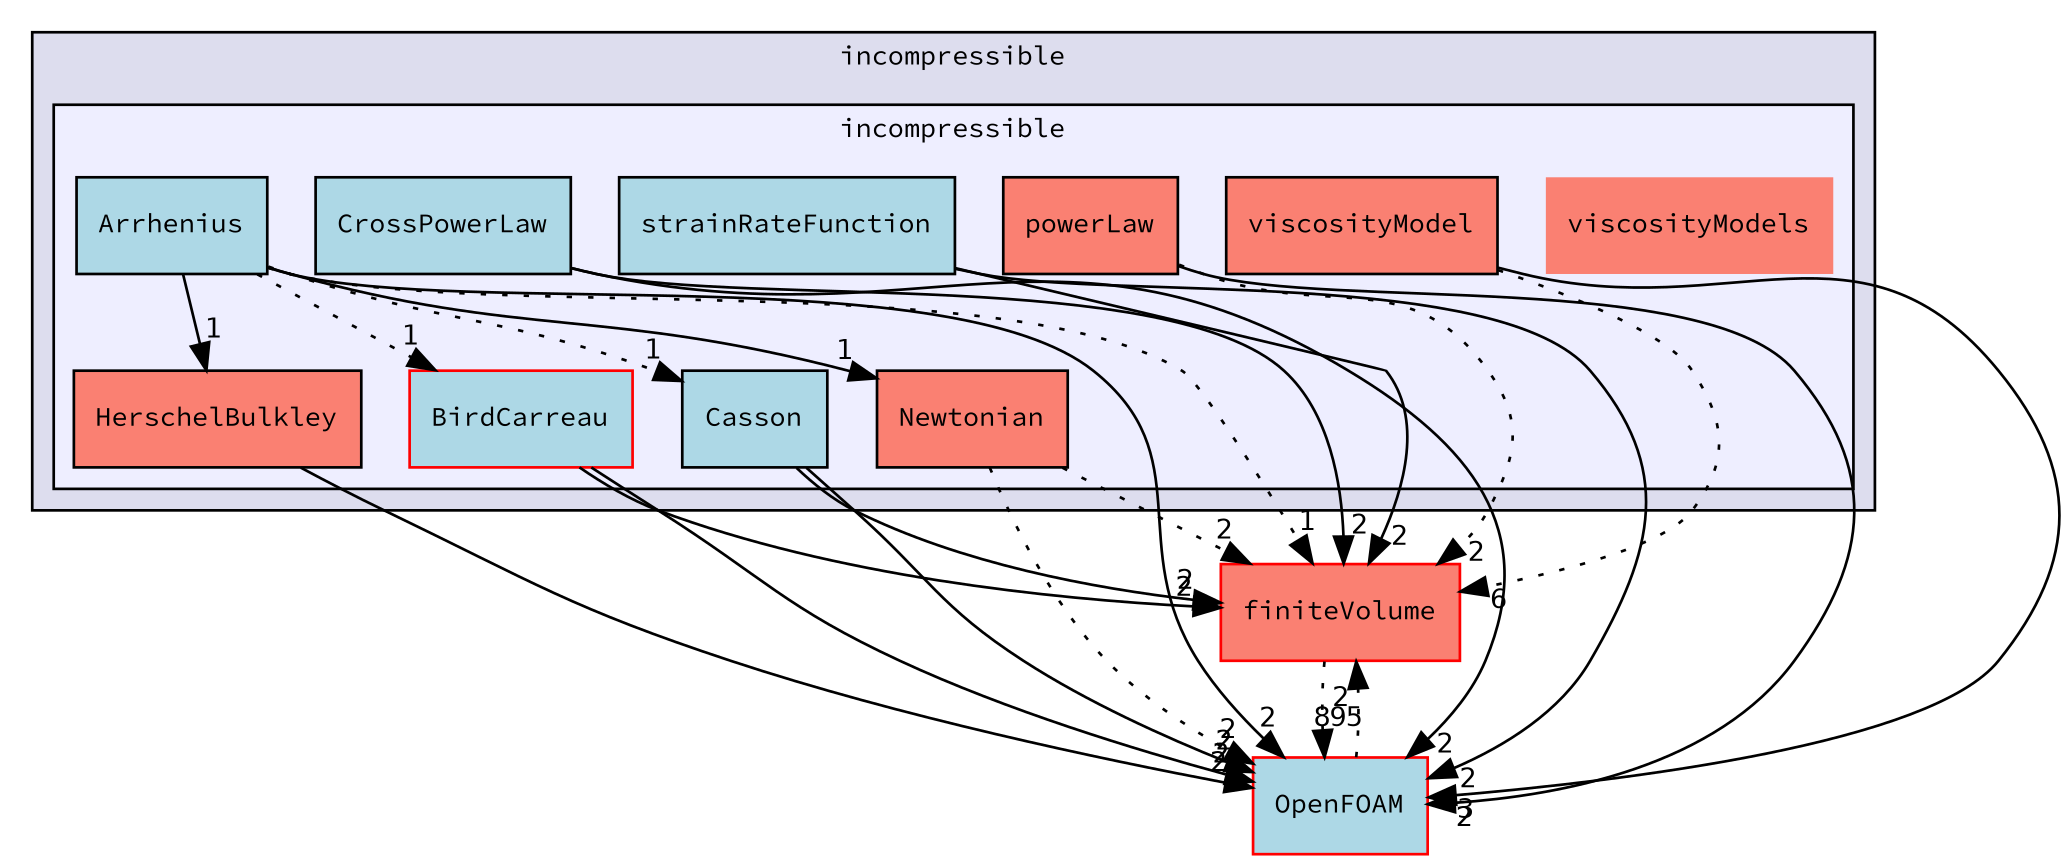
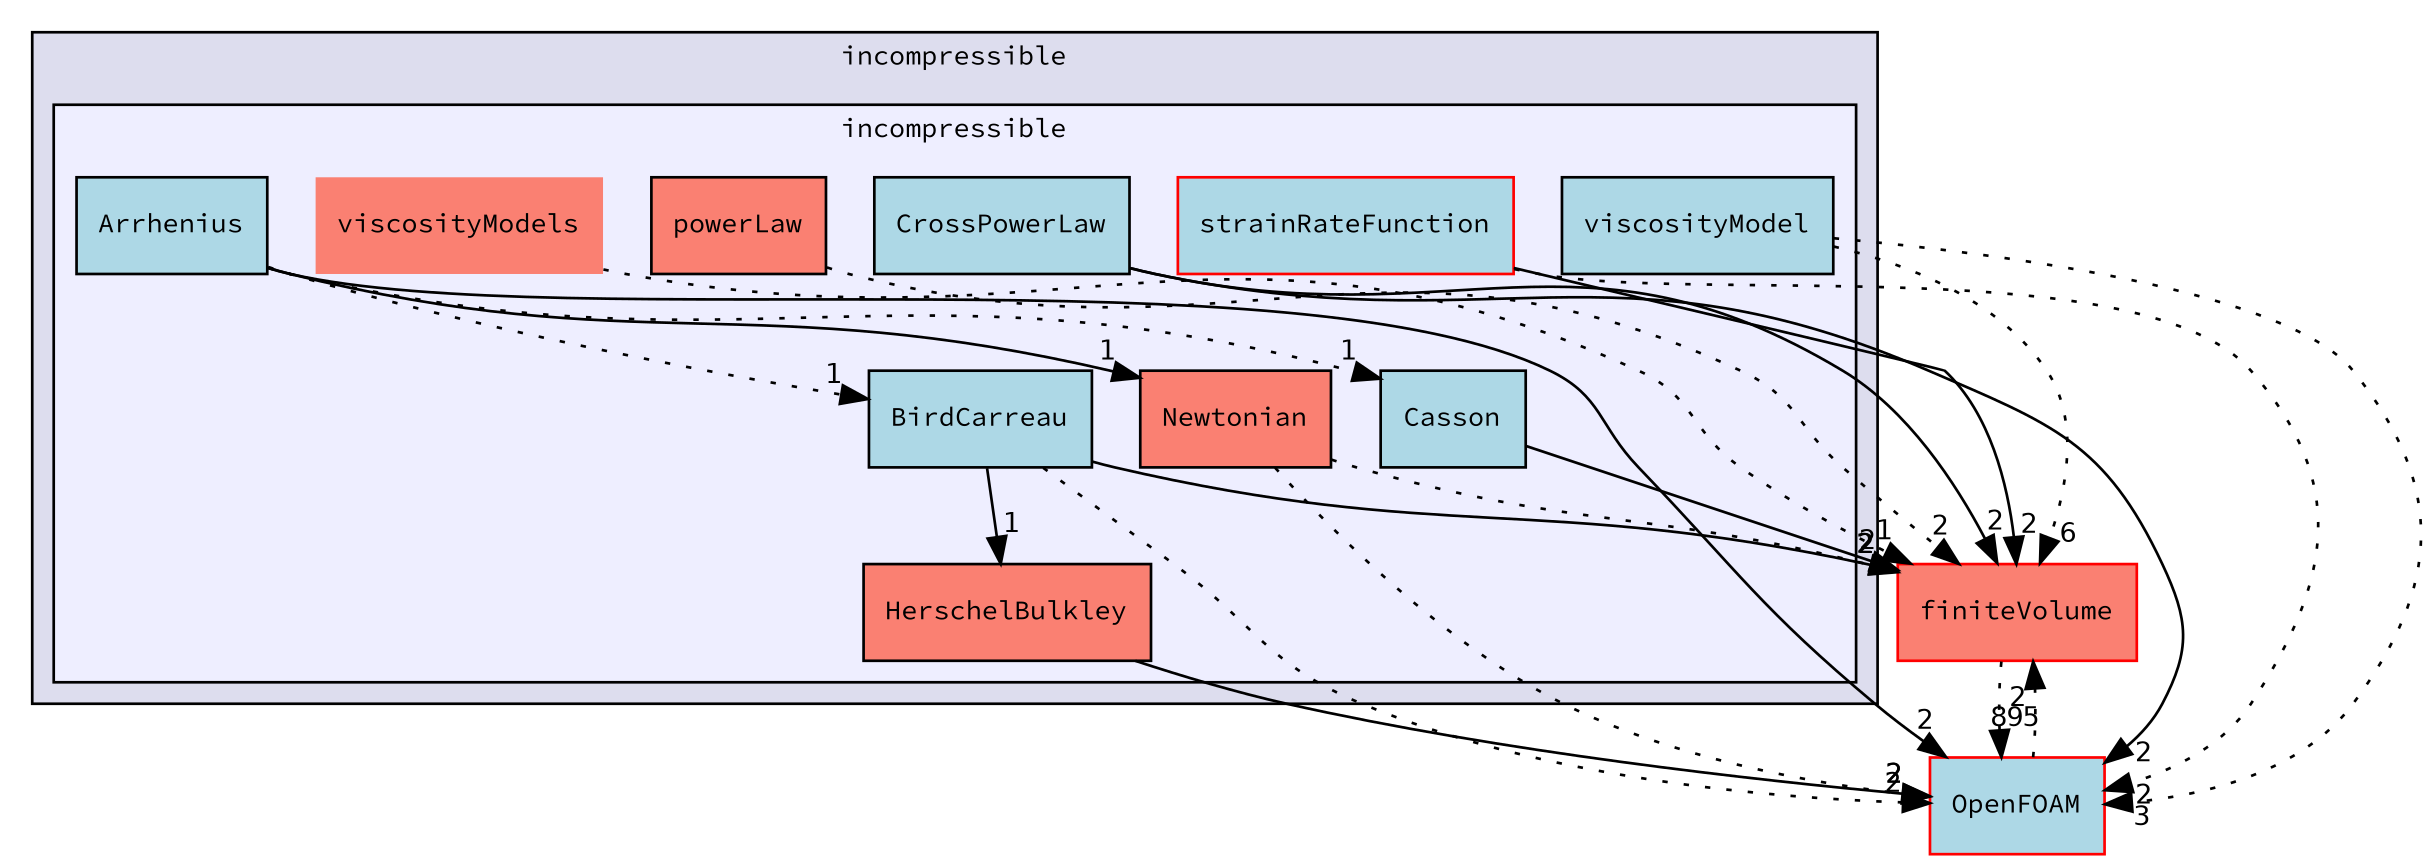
(787, 226) -> (1346, 226)
(1362, 226) -> (1698, 226)
(192, 310) -> (992, 503)
(1056, 330) -> (1112, 285)
(1522, 330) -> (2144, 317)
(1814, 397) -> none
(521, 419) -> (980, 419)
(2058, 533) -> (2374, 400)
(997, 643) -> none
(891, 657) -> (1285, 660)
